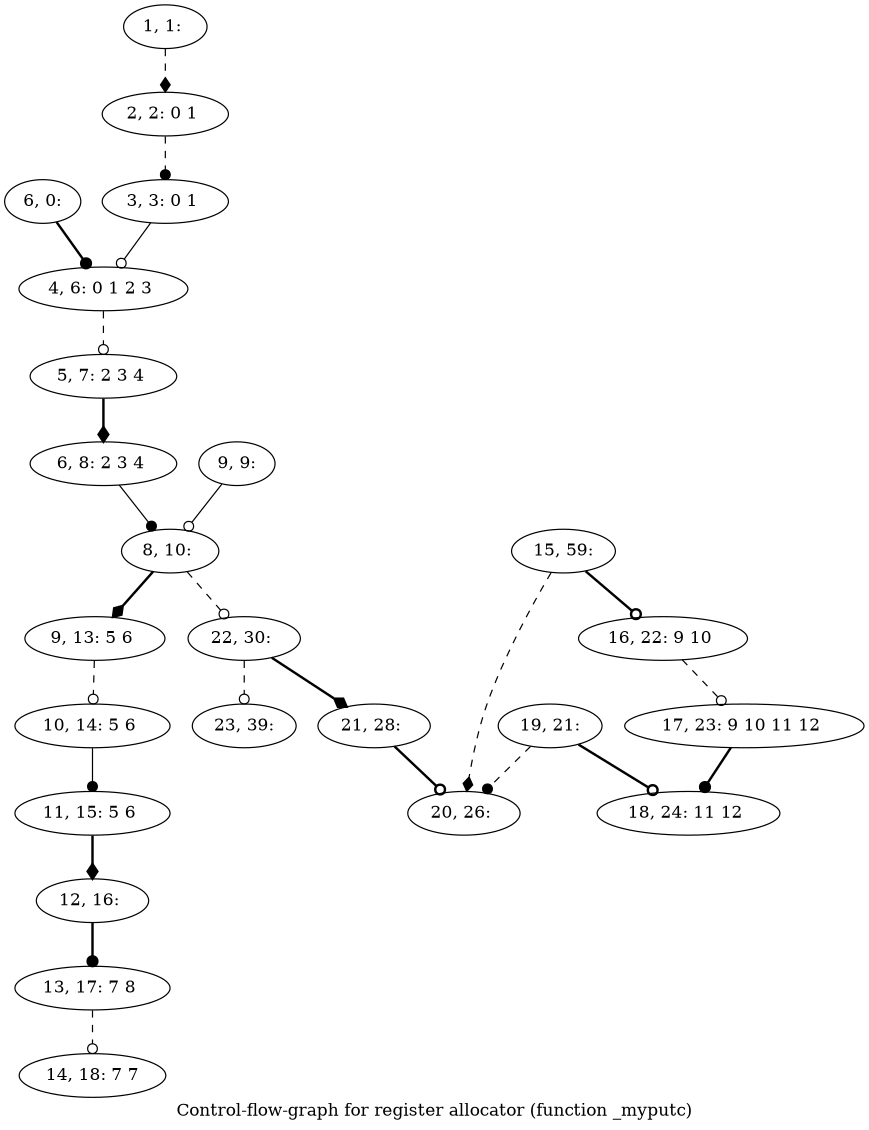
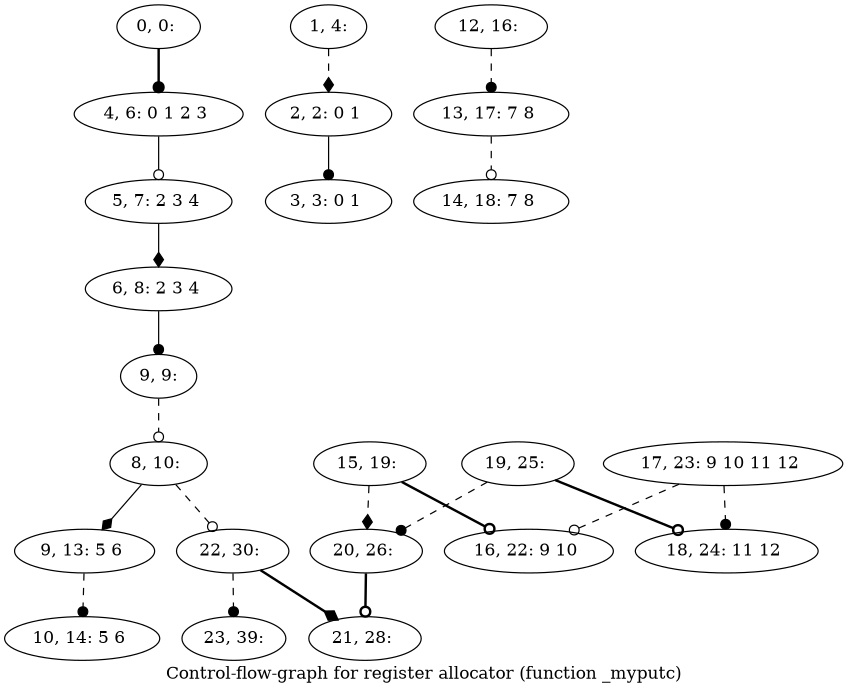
(165, 27) -> (329, 27)
(165, 153) -> (329, 153)
(43, 202) -> (159, 27)
(137, 241) -> none
(103, 328) -> (159, 153)
(103, 413) -> (159, 238)
(207, 503) -> (159, 415)
(134, 504) -> (159, 328)
(563, 551) -> (370, 464)
(138, 589) -> (127, 502)
(94, 677) -> (84, 590)
(244, 677) -> (233, 590)
(700, 678) -> (634, 504)
(550, 726) -> (518, 464)
(719, 765) -> (725, 503)
(415, 766) -> (366, 590)
(92, 813) -> none
(92, 940) -> (491, 66)
(92, 1076) -> (491, 202)
